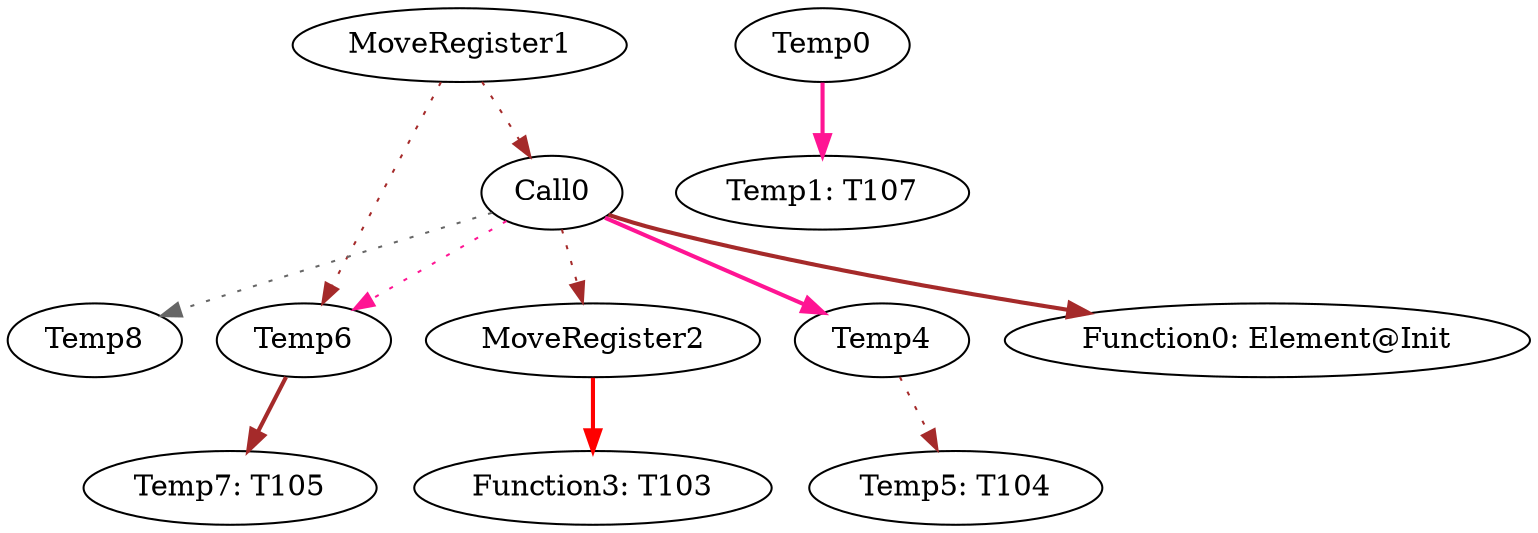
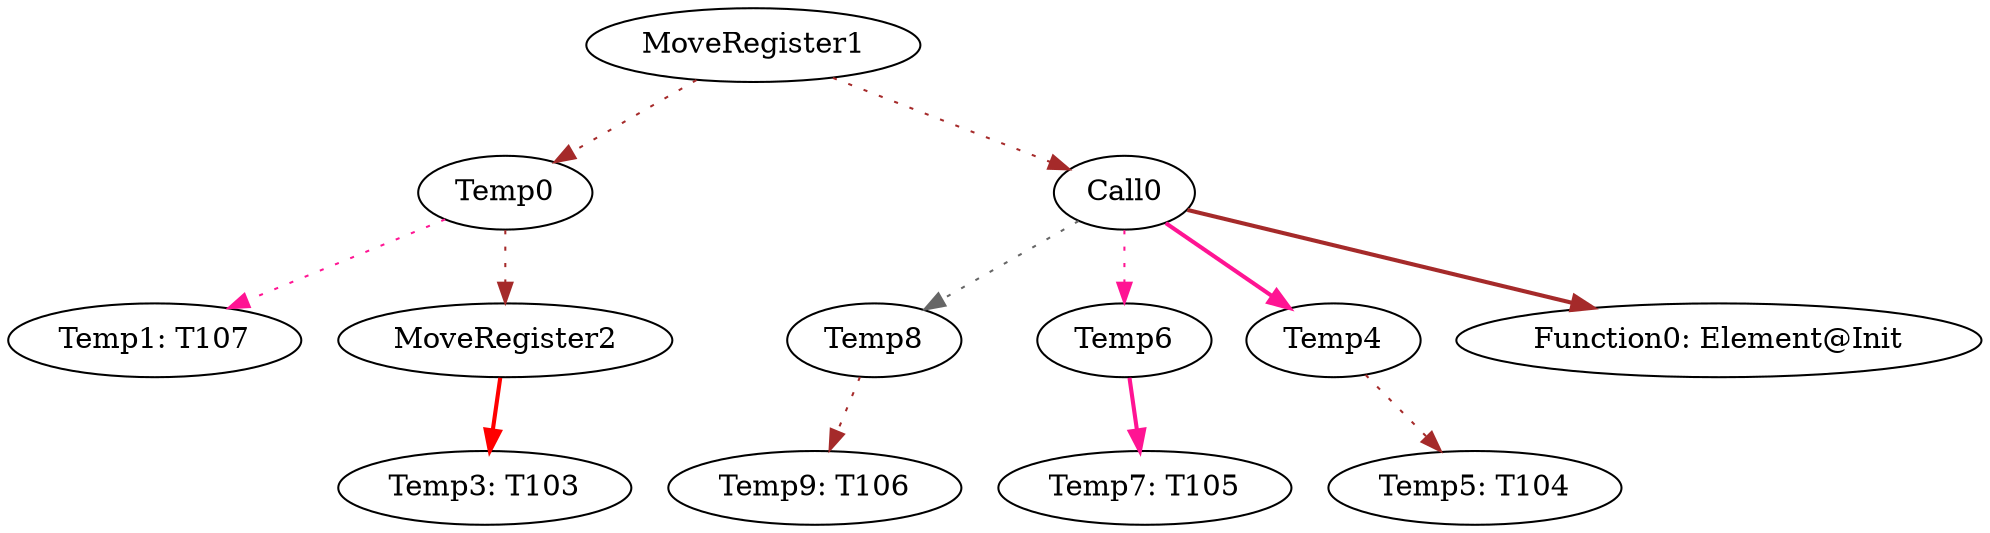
(823, 109) -> (346, 260)
(387, 184) -> (635, 116)
(569, 256) -> (505, 256)
(272, 405) -> (1133, 404)
(593, 488) -> (485, 488)
none -> (815, 488)
